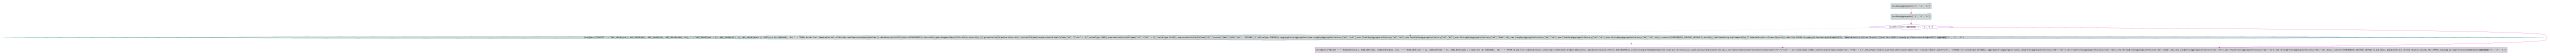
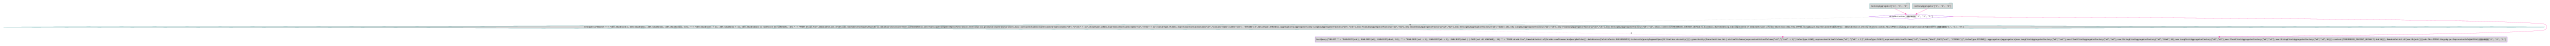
(1911, 11) -> (1900, 11)
